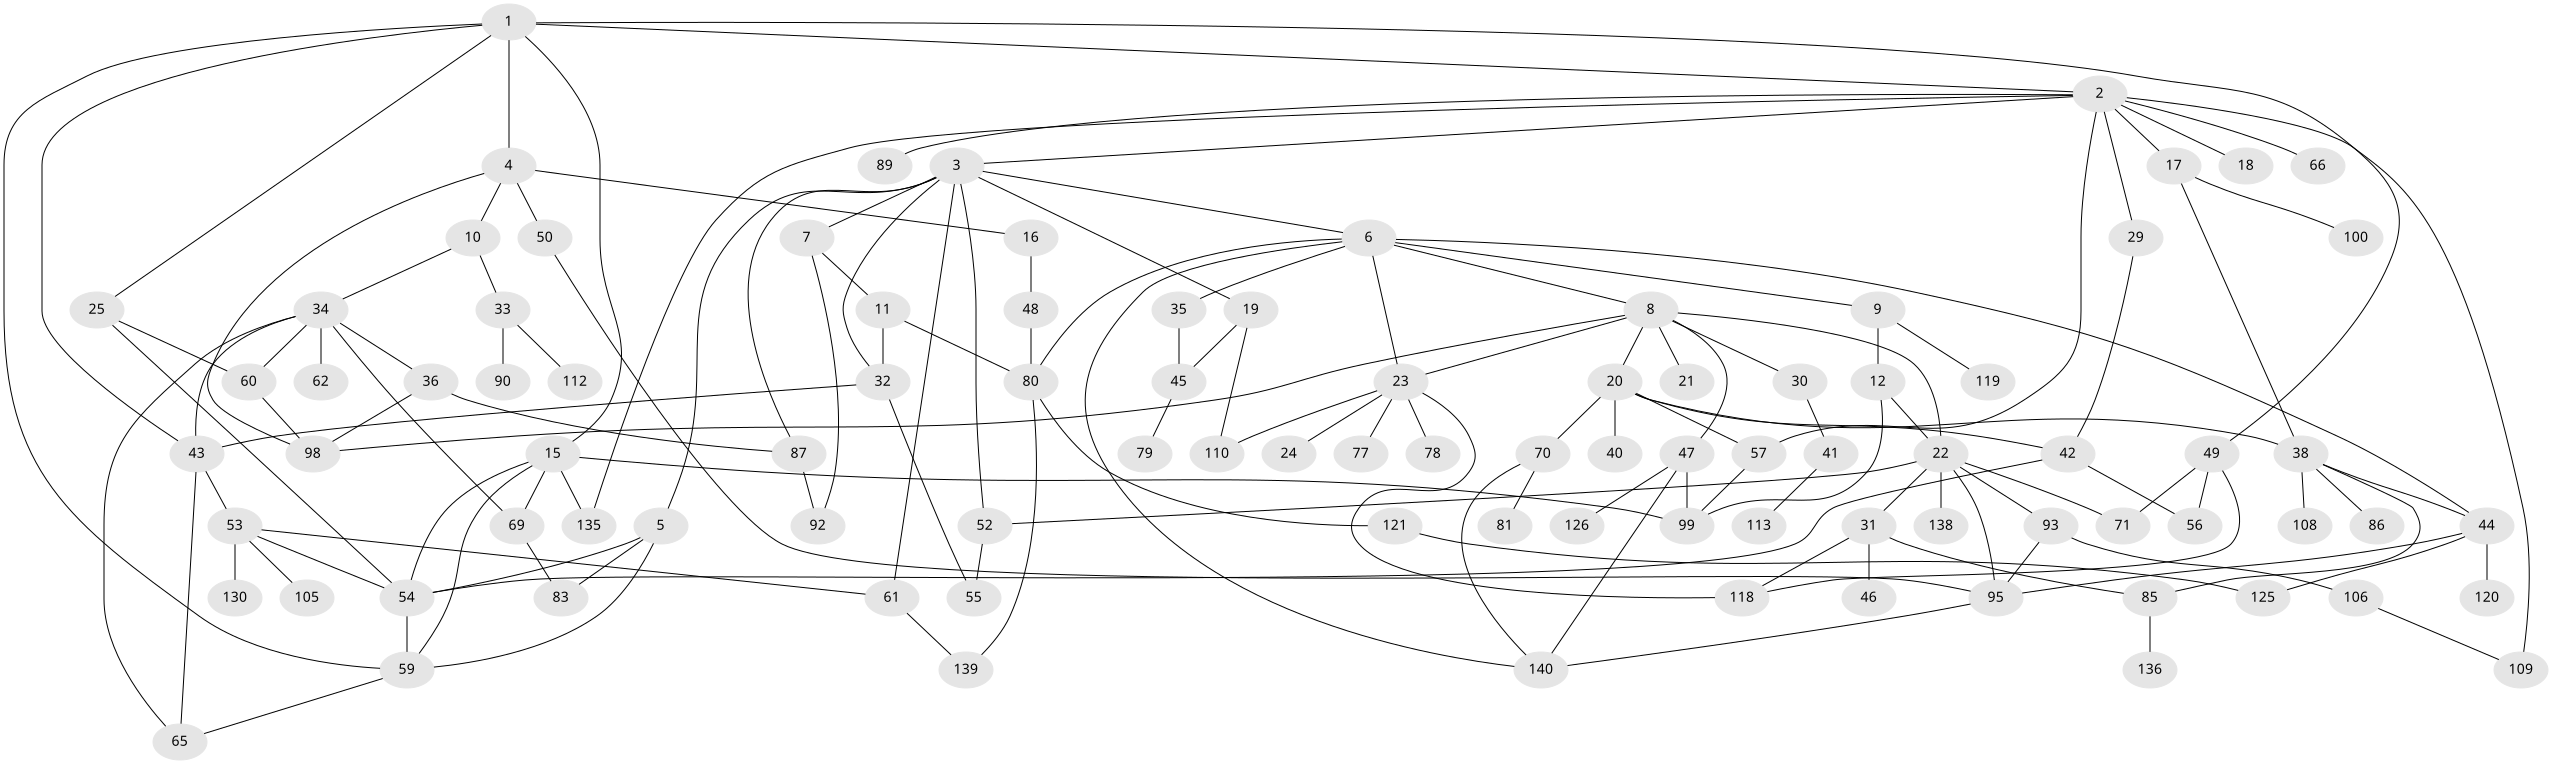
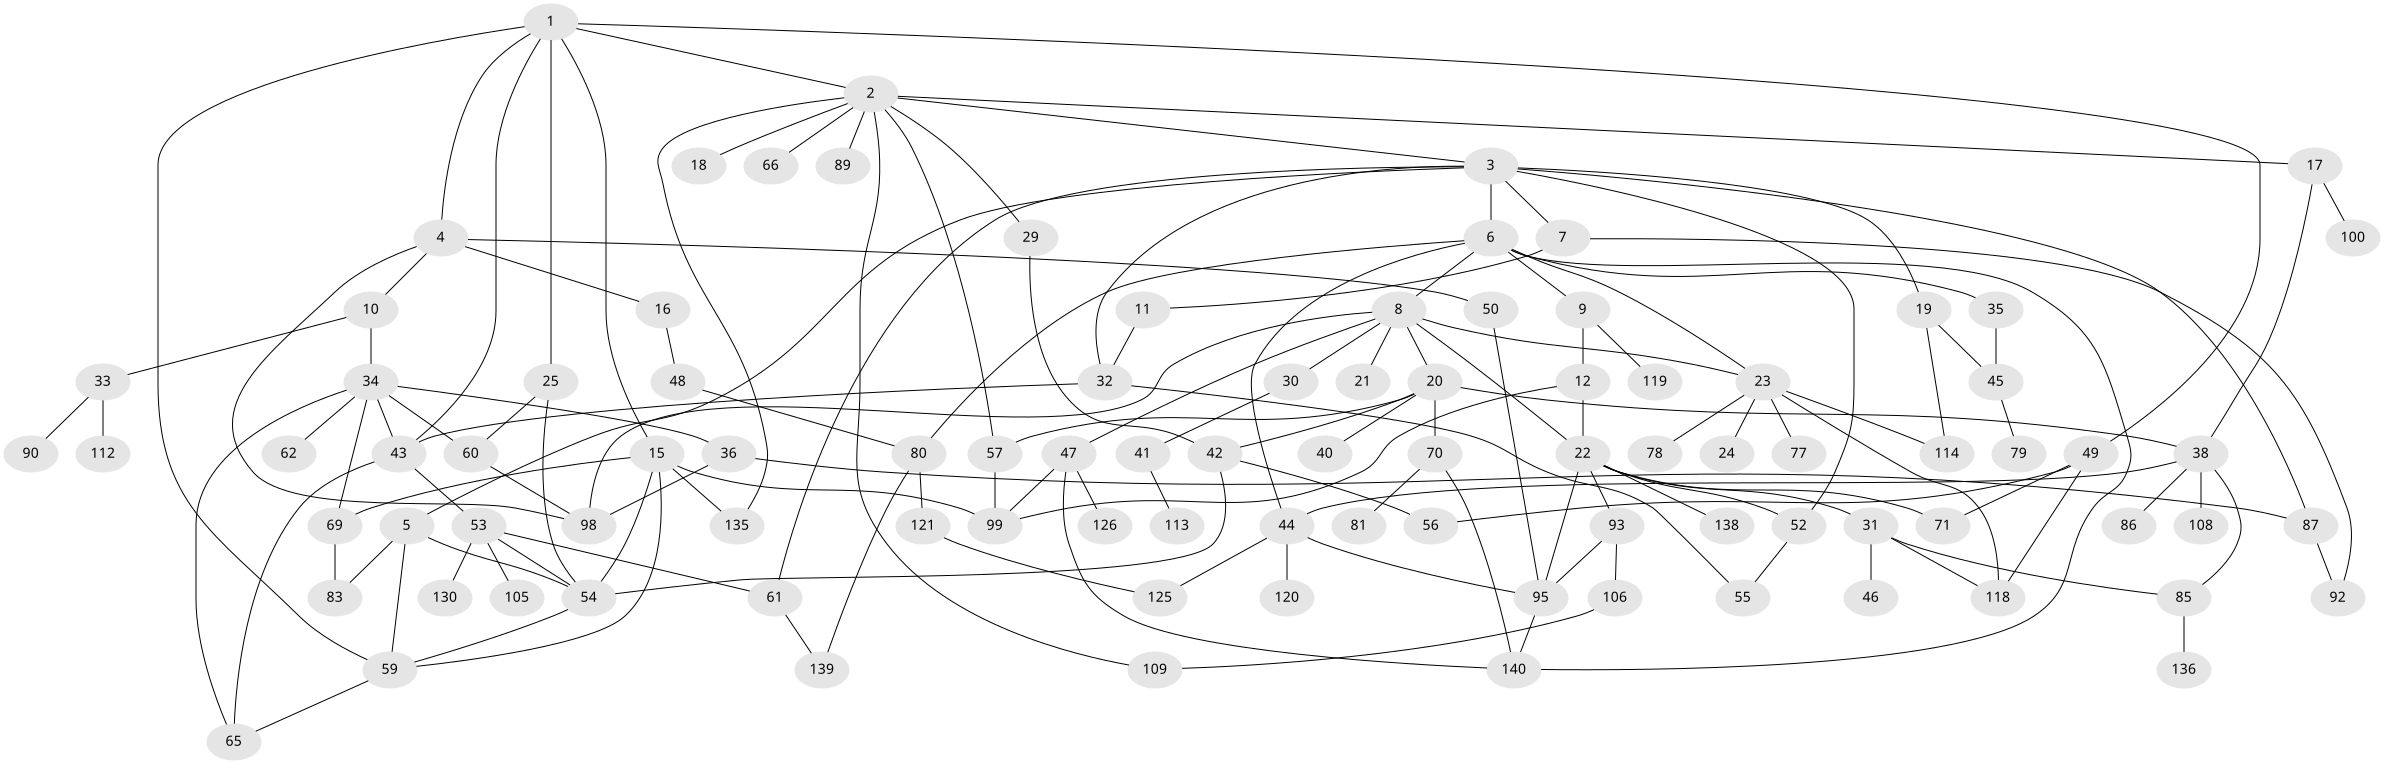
(957, 346) -> none
(1217, 454) -> (1947, 454)
